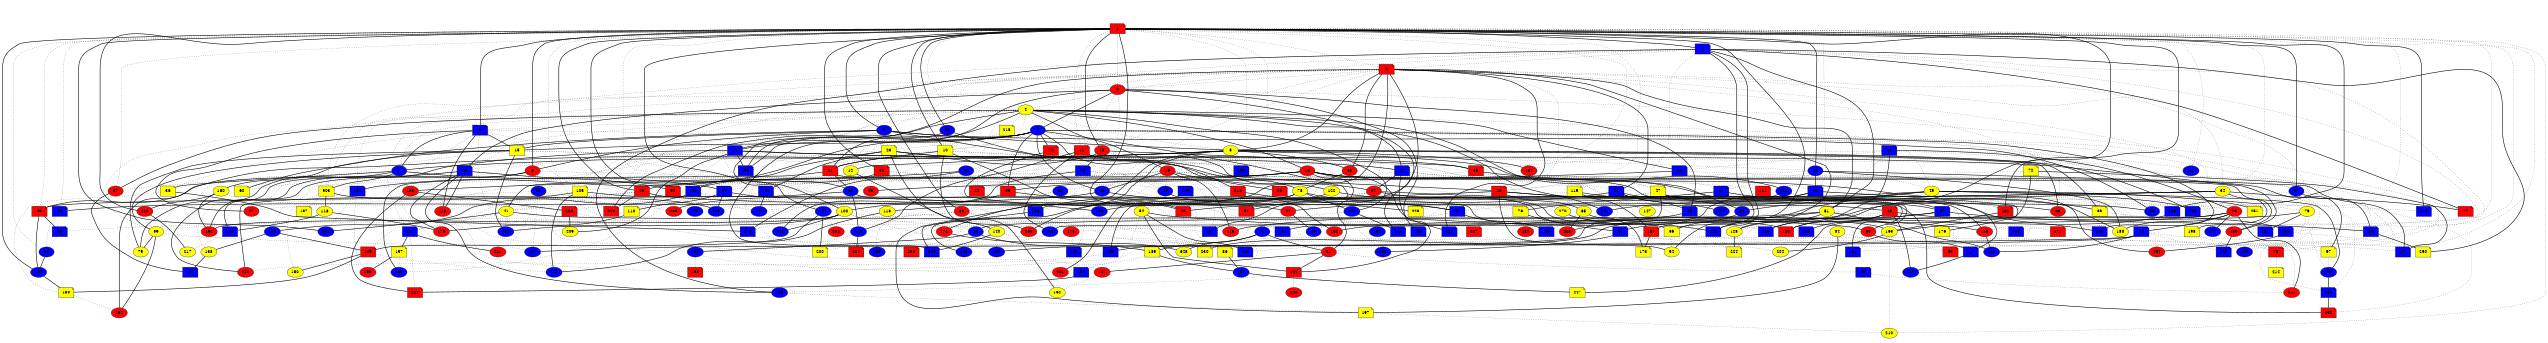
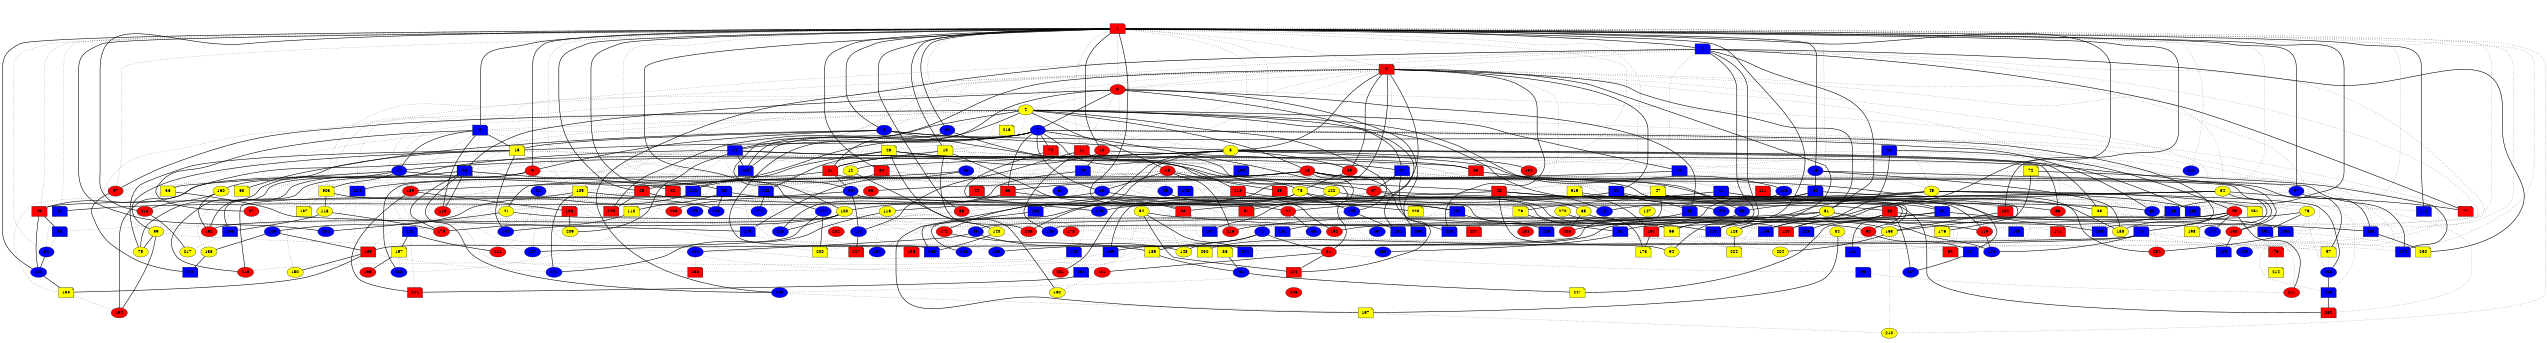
(1328, 170) -> none
(1575, 191) -> (1575, 191)
(1184, 252) -> (1184, 252)
